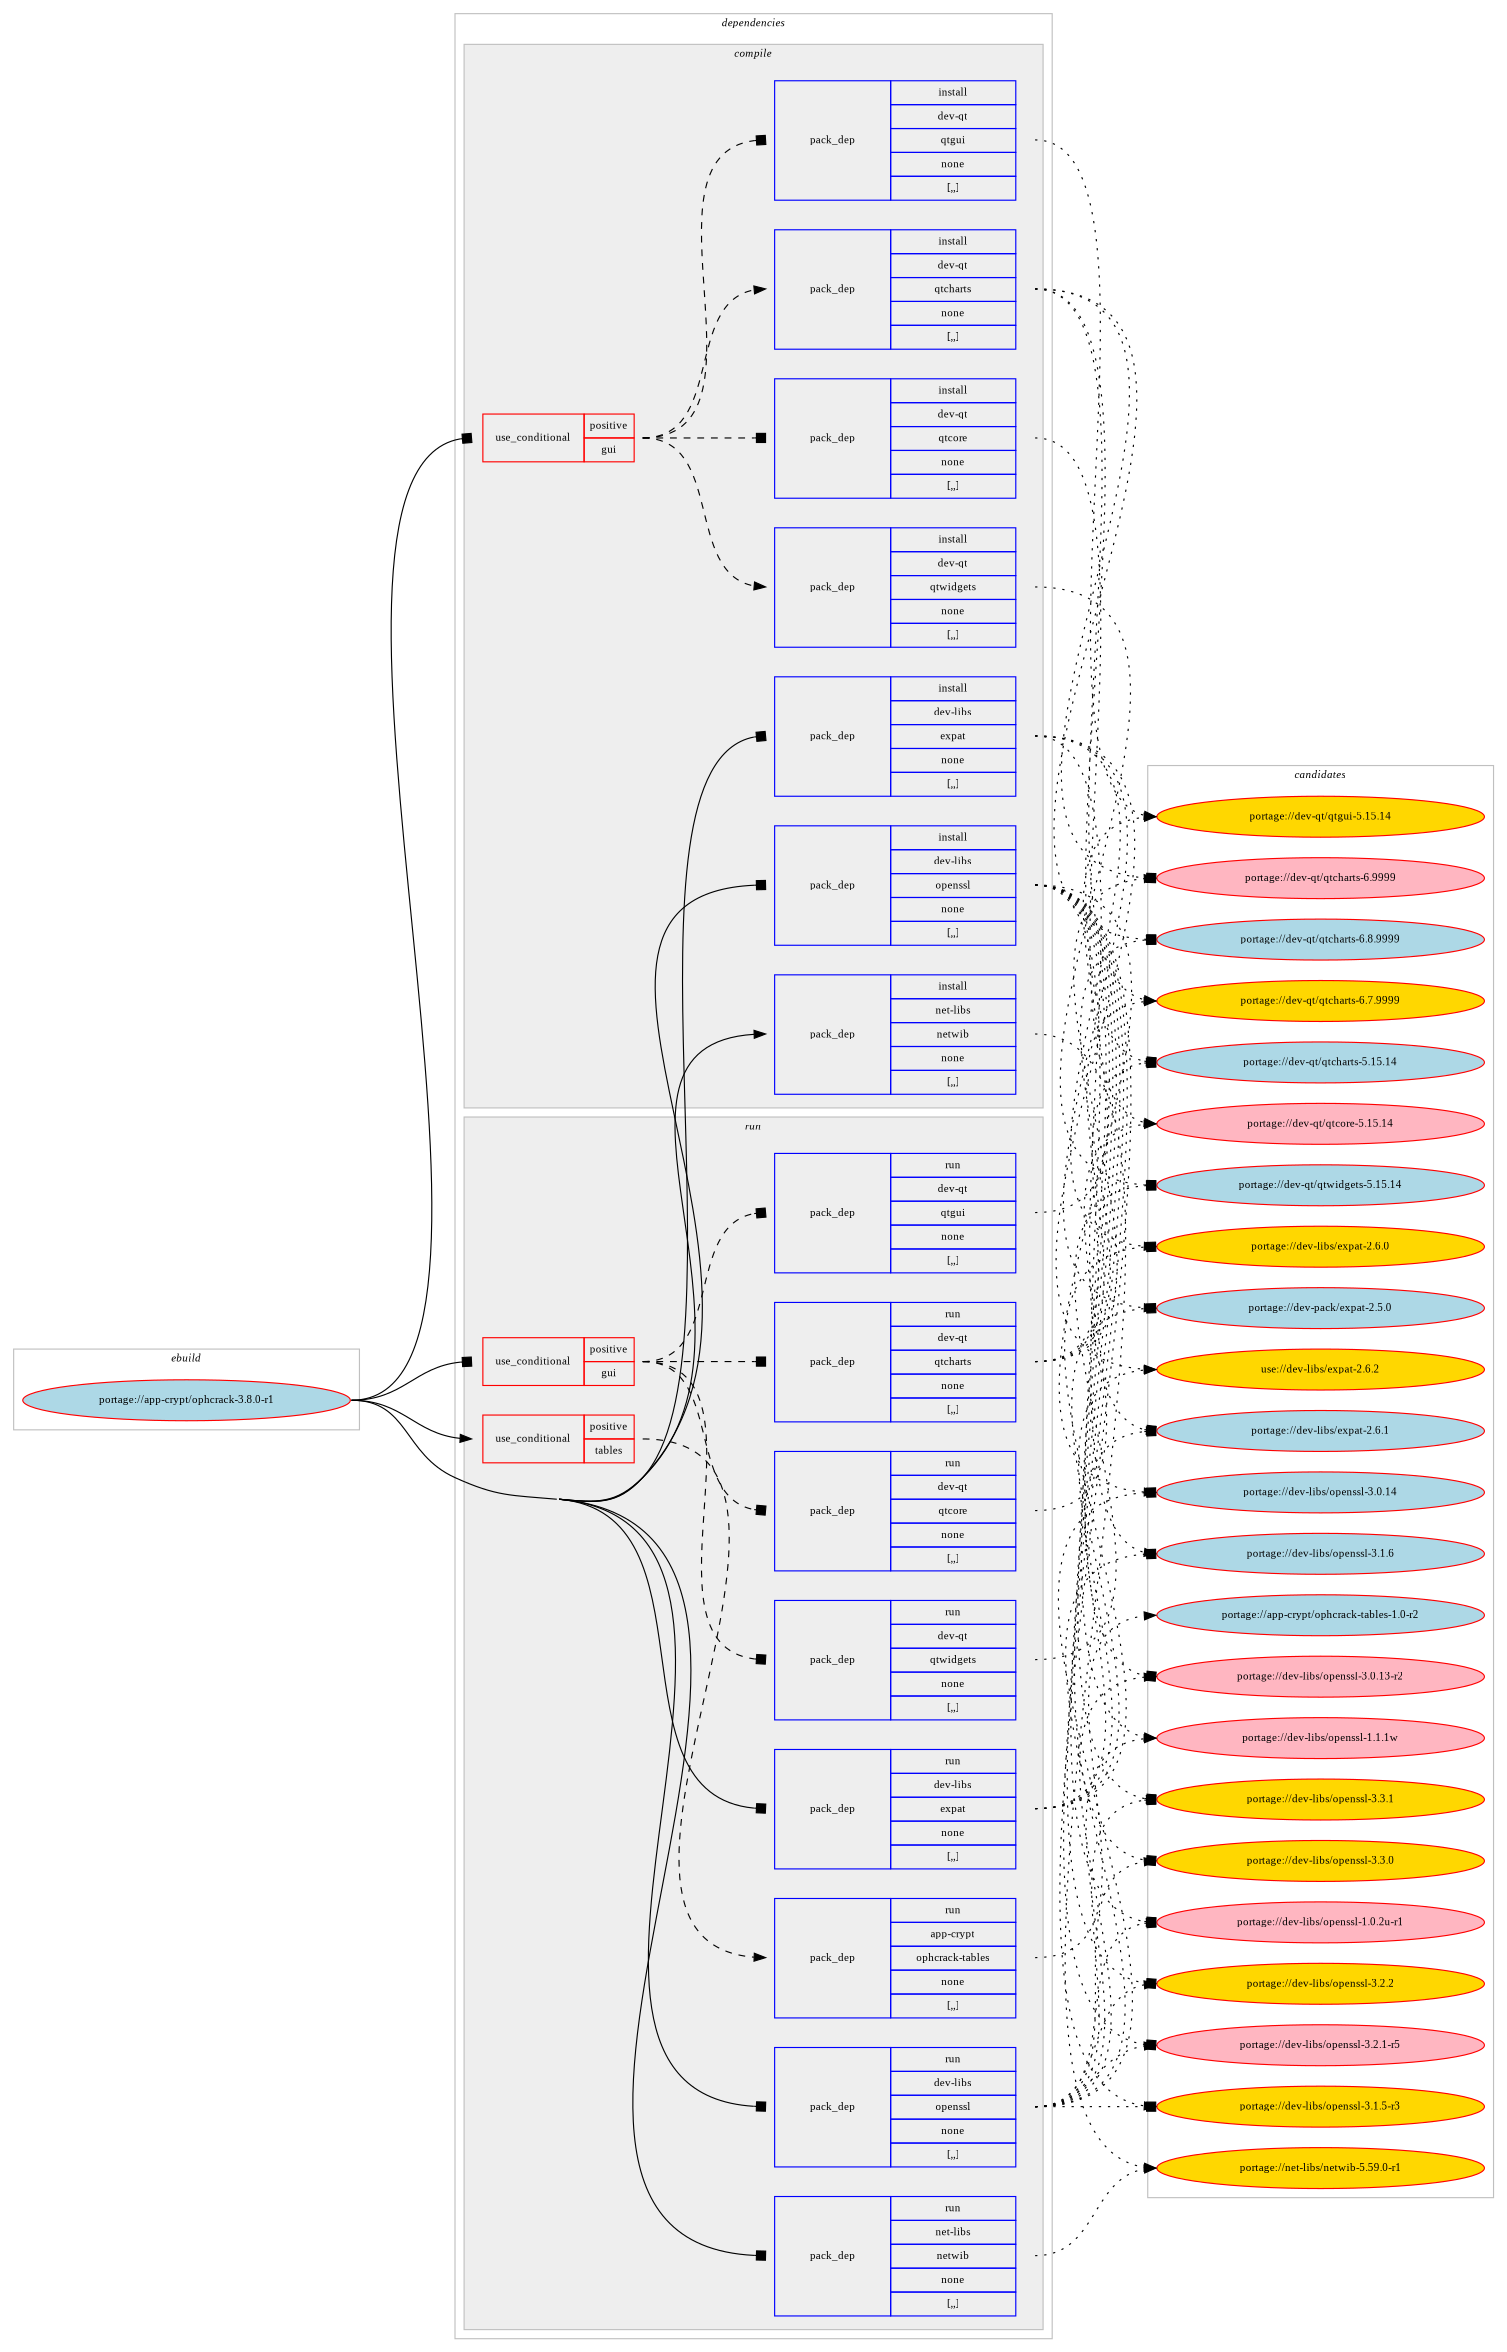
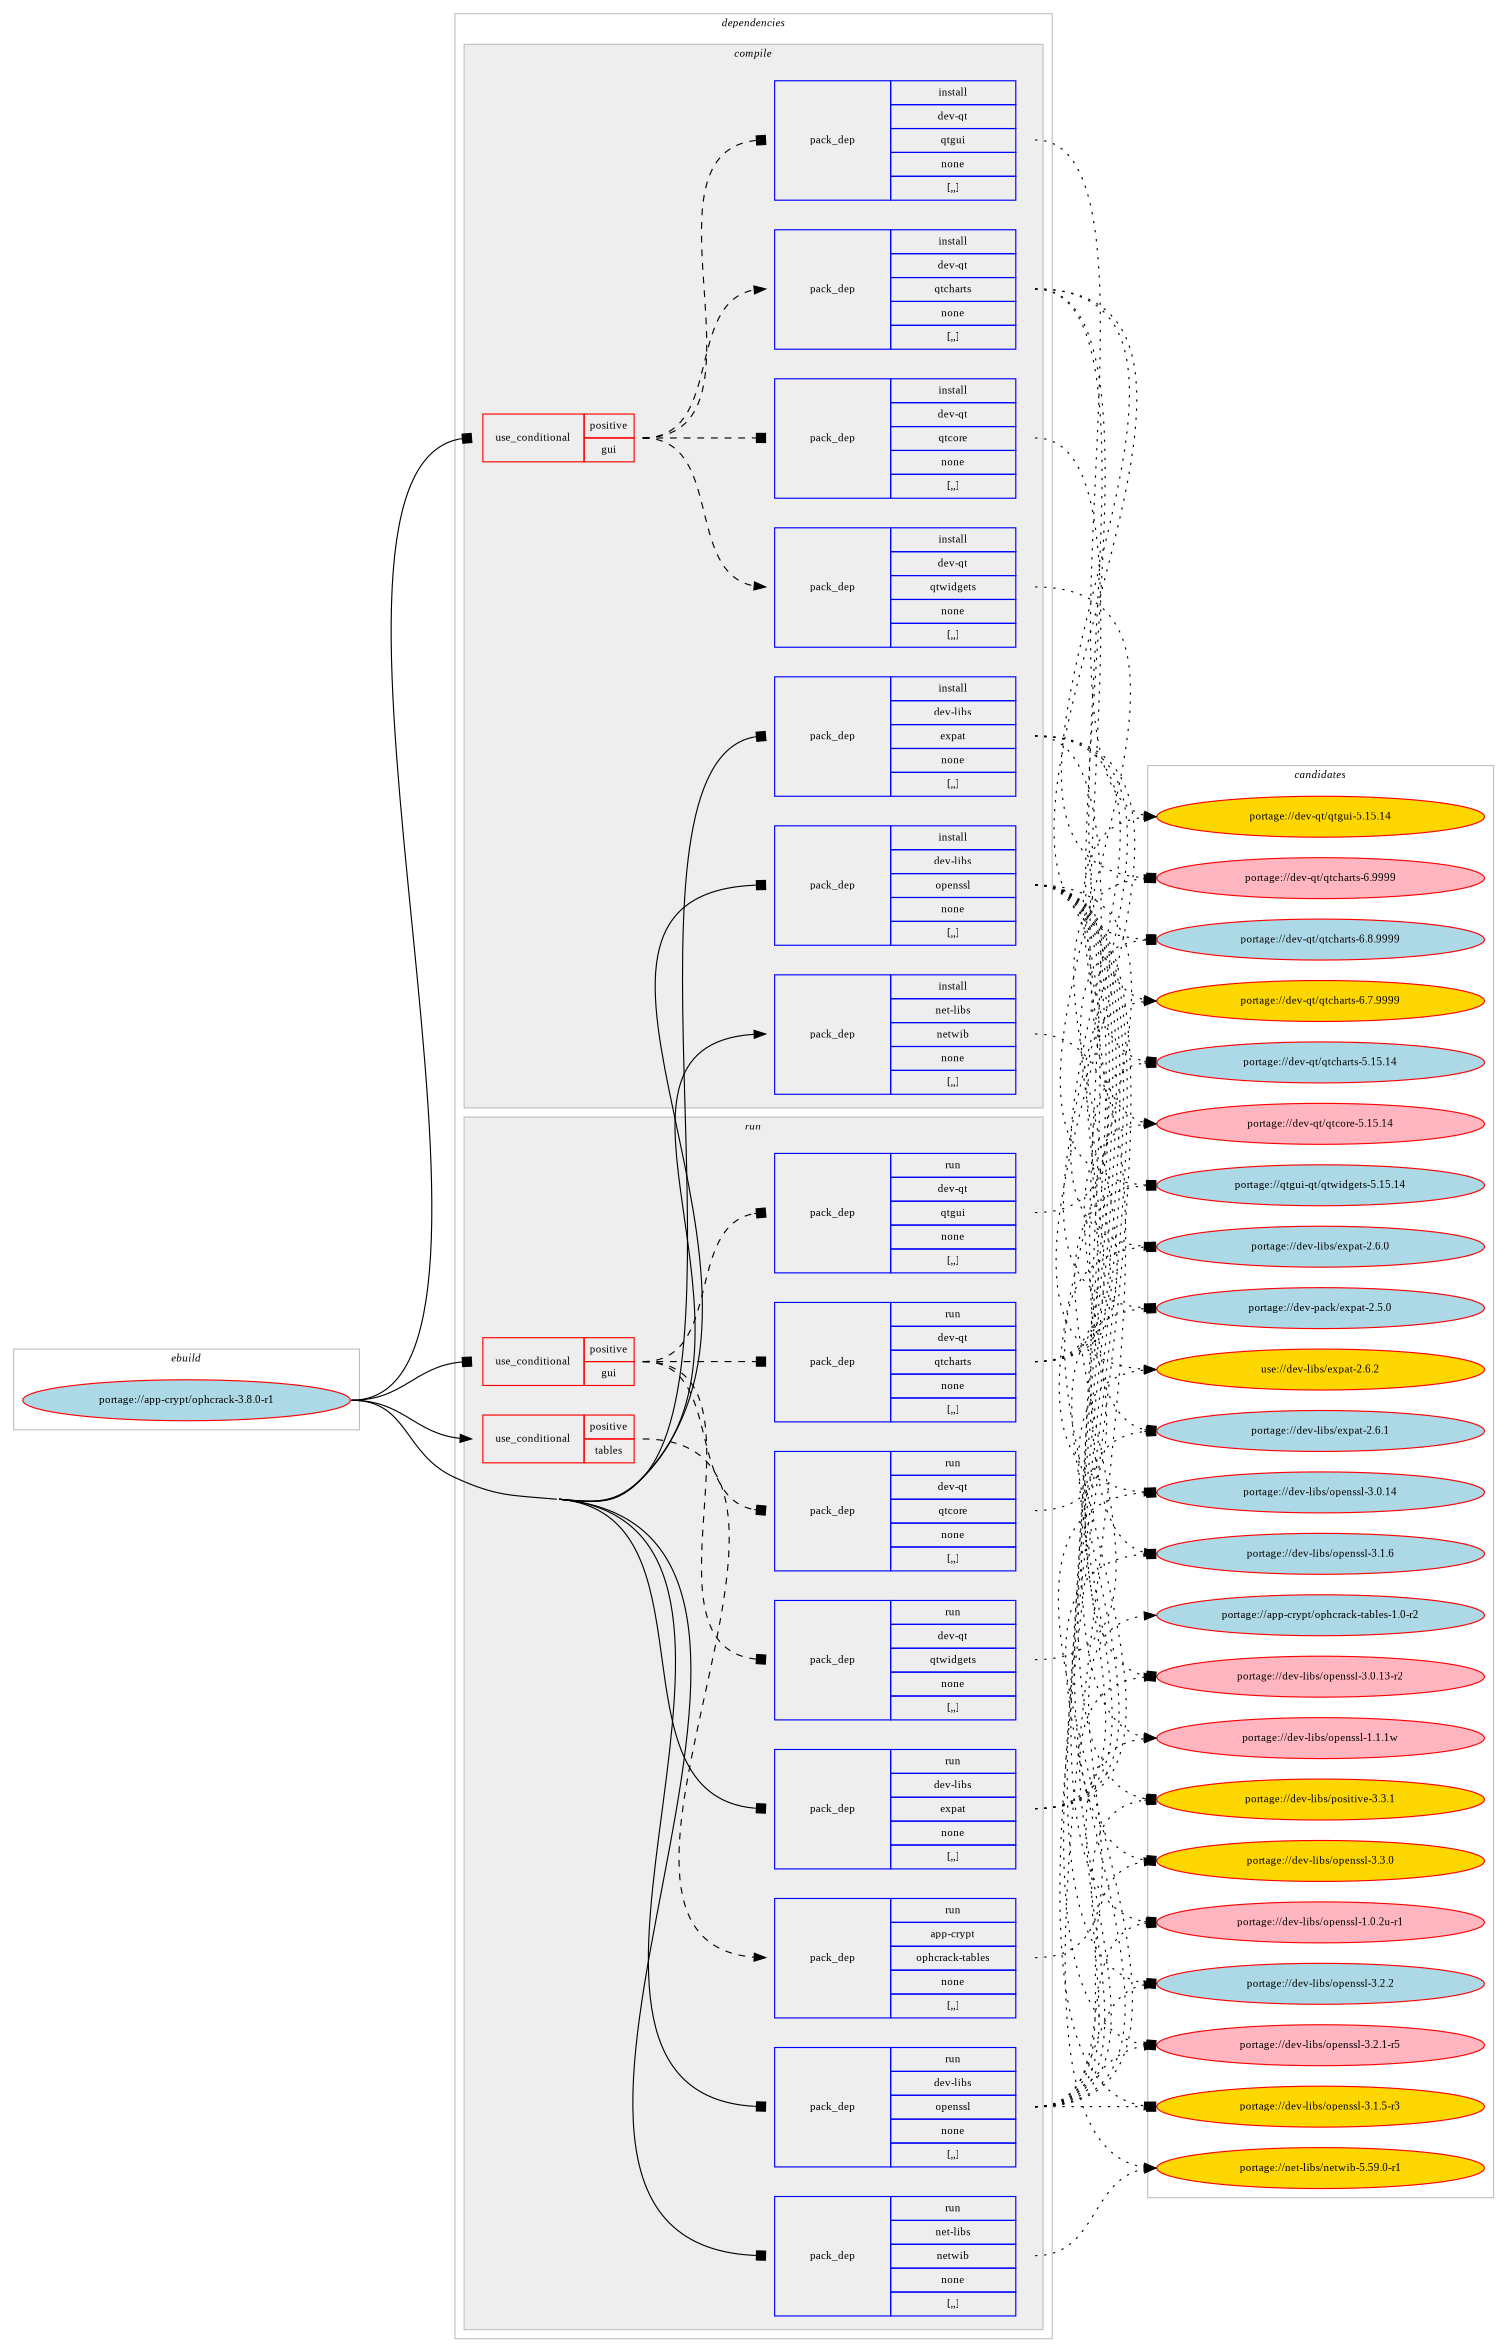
(1321, 1185) -> (1321, 1185)
(1321, 1247) -> (1321, 1247)
(1321, 1800) -> (1321, 1800)
(1321, 1984) -> (1321, 1984)
